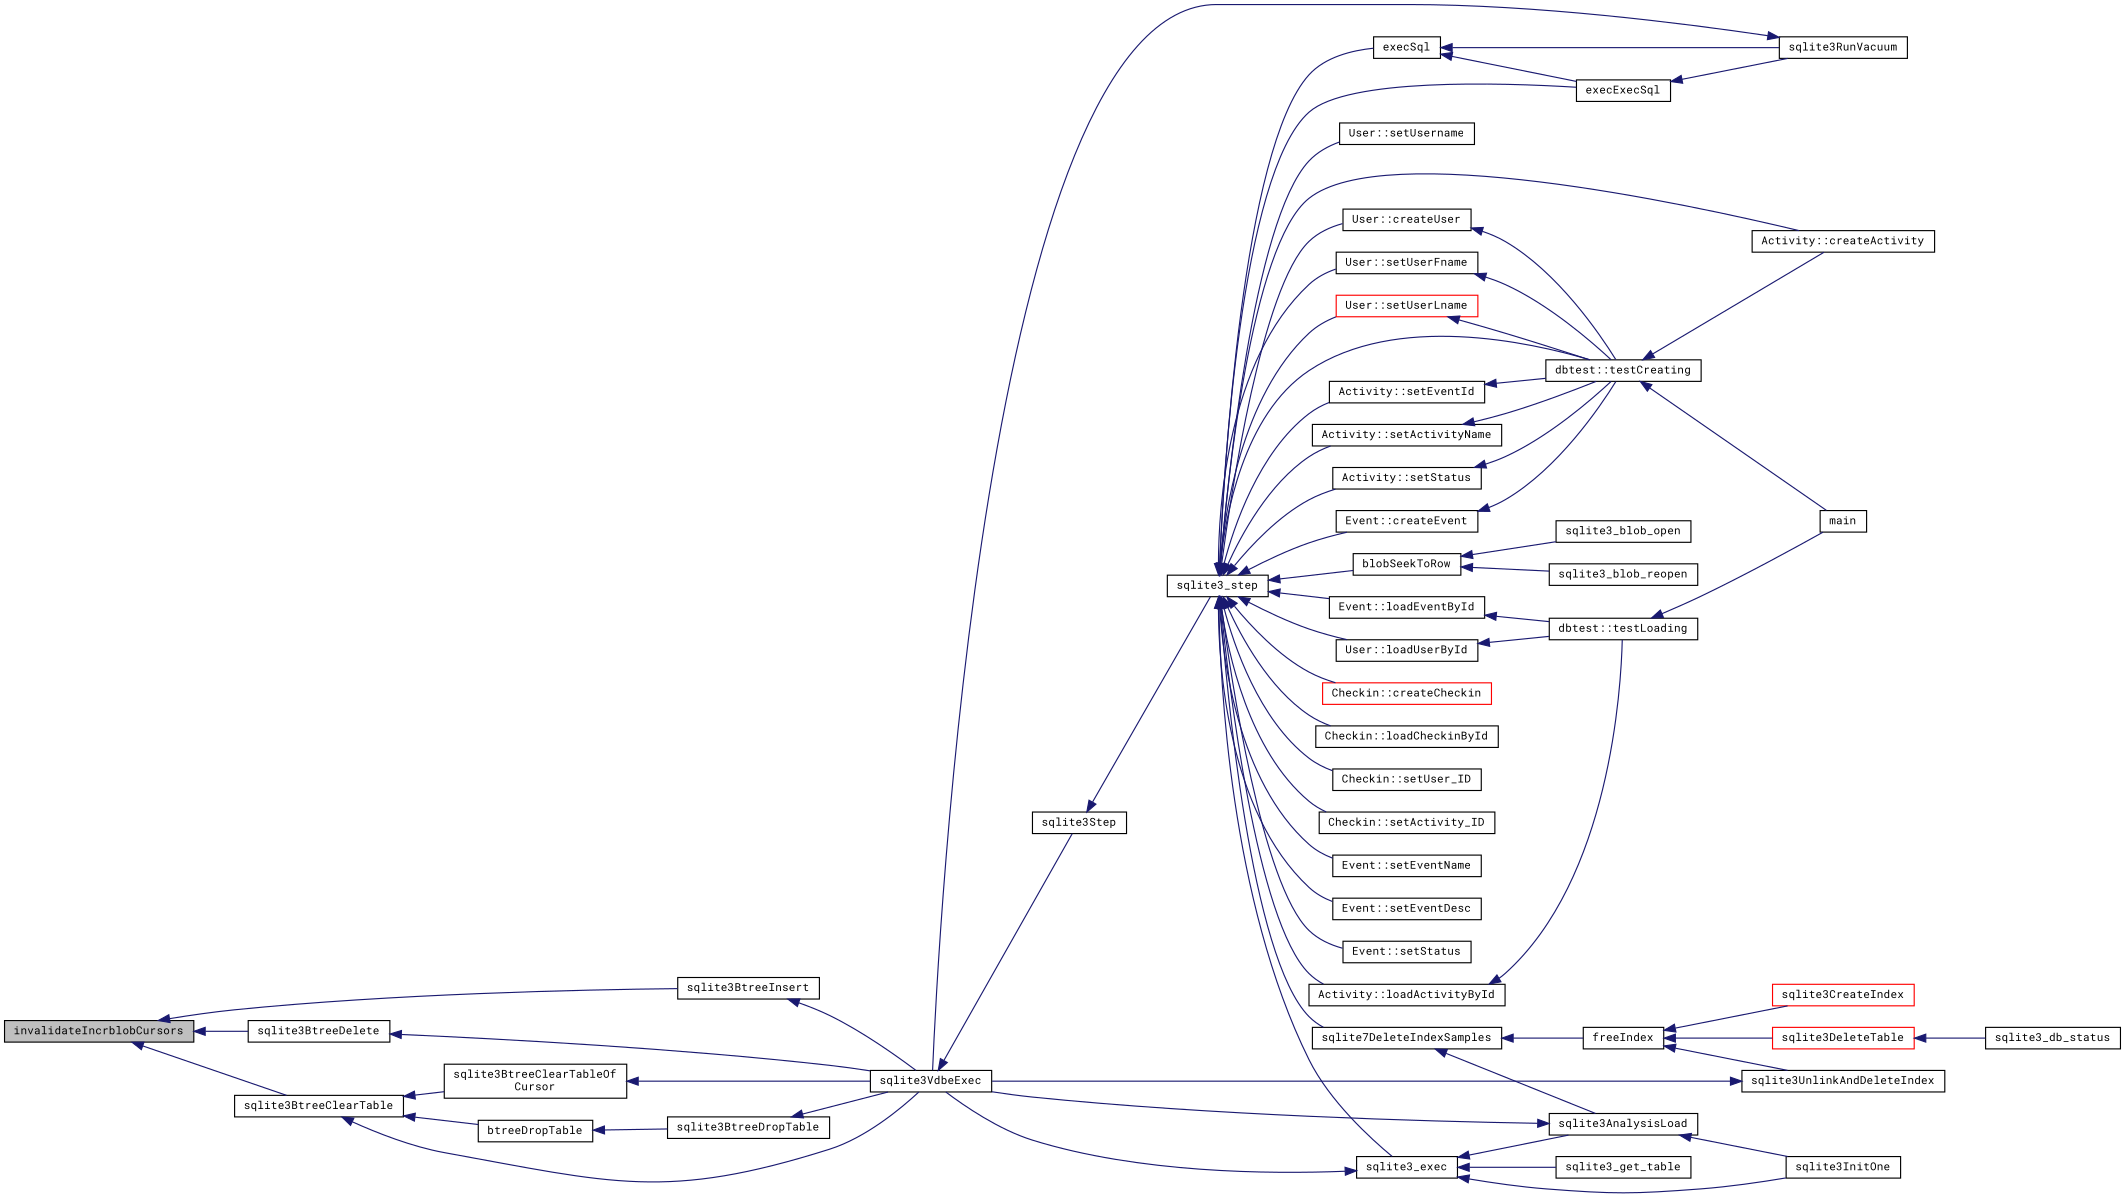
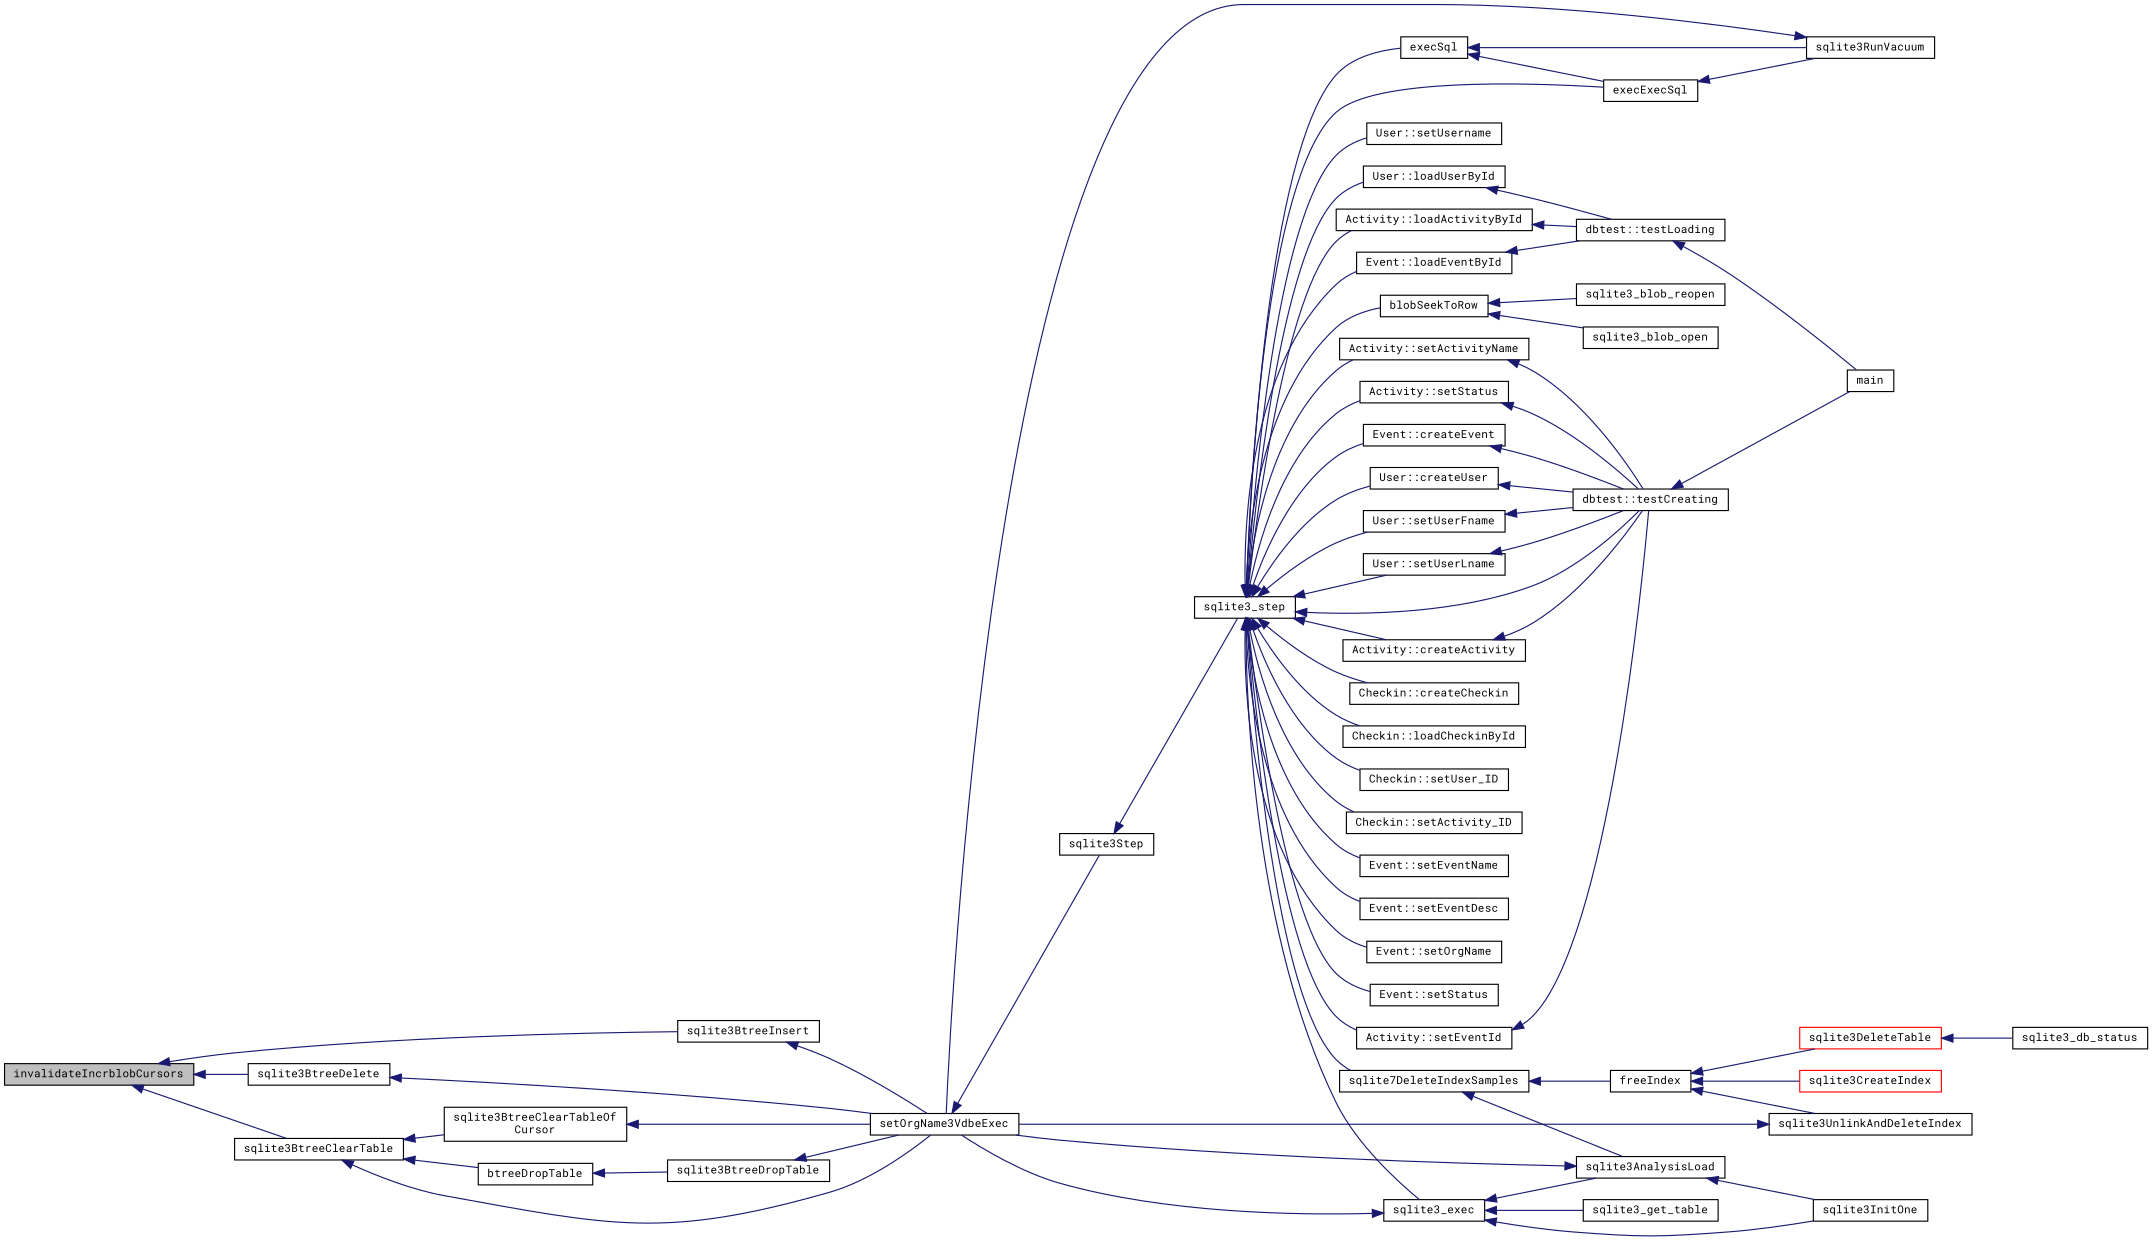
(1738, 303) -> (1582, 584)
(1407, 306) -> (1434, 564)
(1407, 694) -> (1434, 694)
none -> (1434, 952)
(931, 1081) -> (945, 1124)
